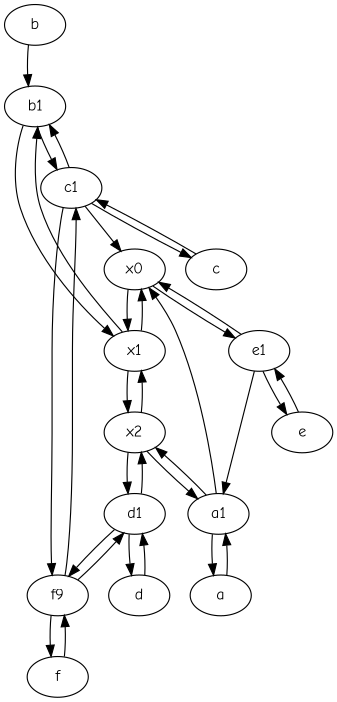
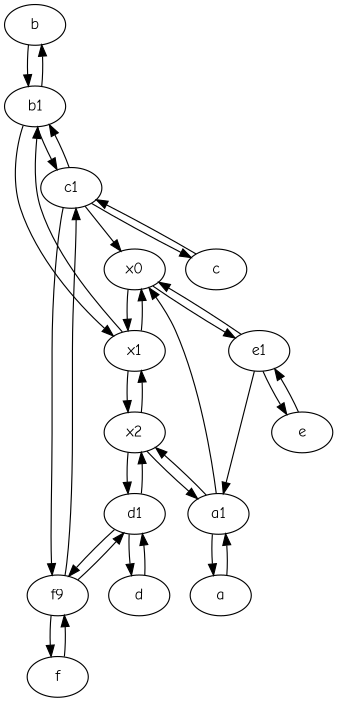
none -> (43, 71)
